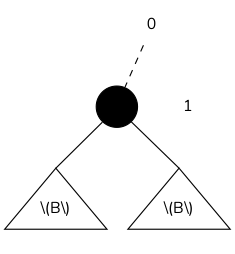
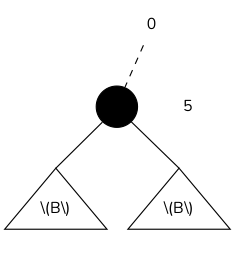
(188, 107) -> (188, 107)
